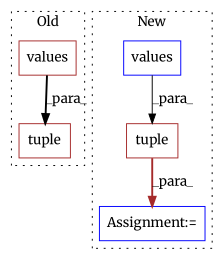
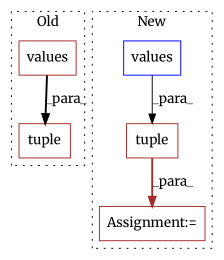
(152, 224) -> (152, 224)
